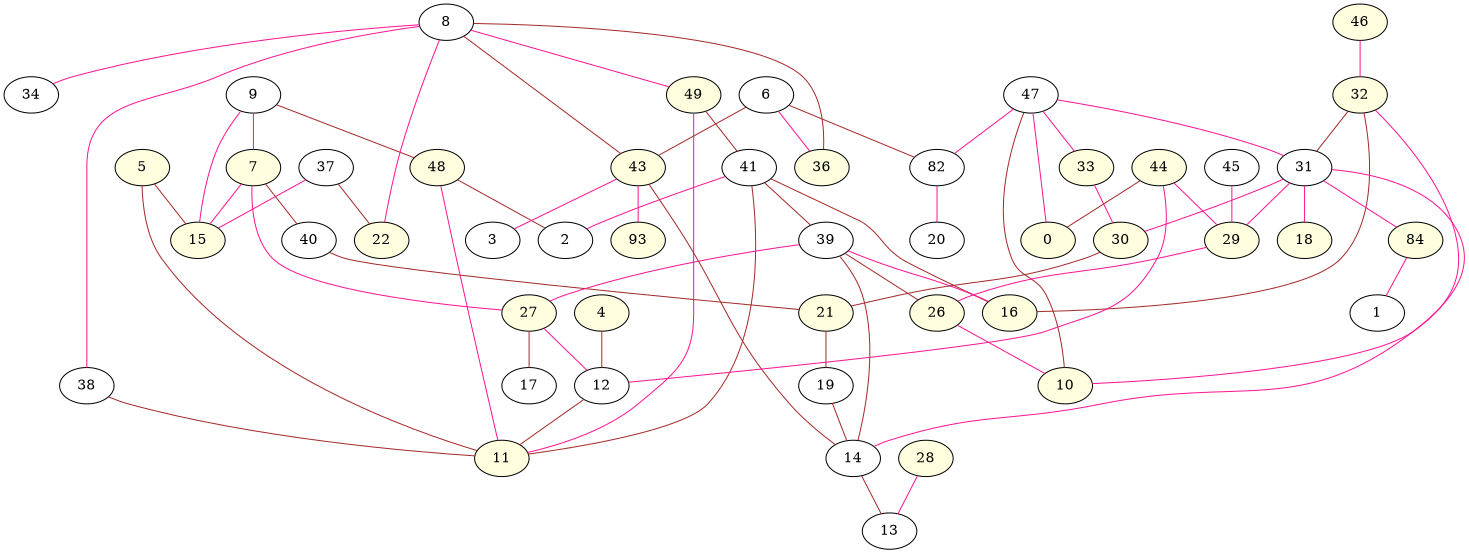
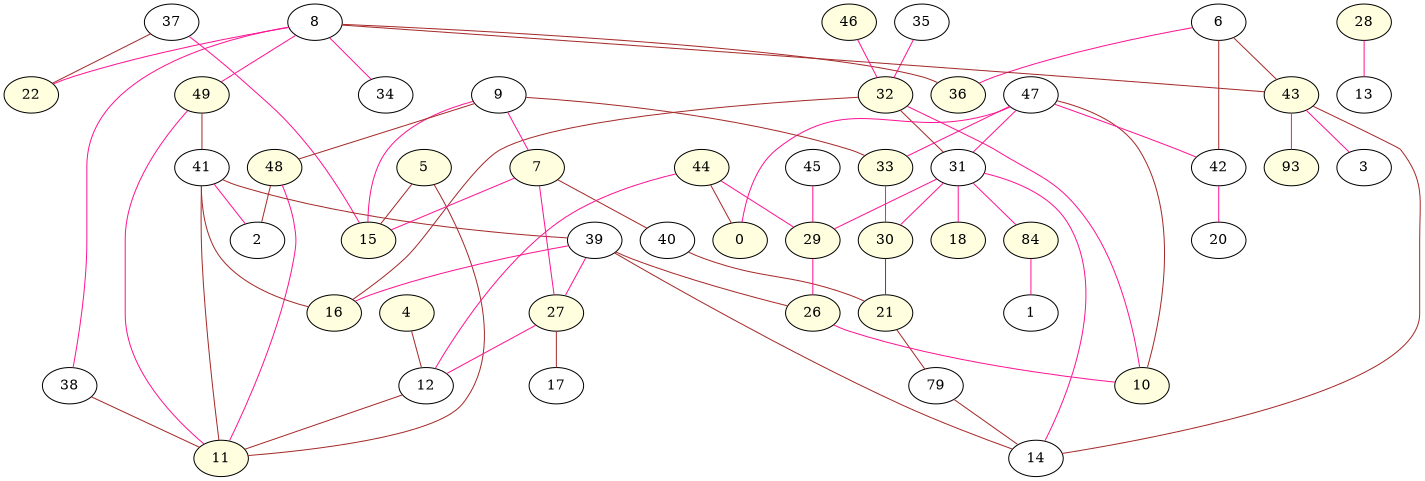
none -> (922, 22)
none -> (697, 116)
(937, 168) -> (1219, 168)
(826, 386) -> (936, 386)
(871, 495) -> none
